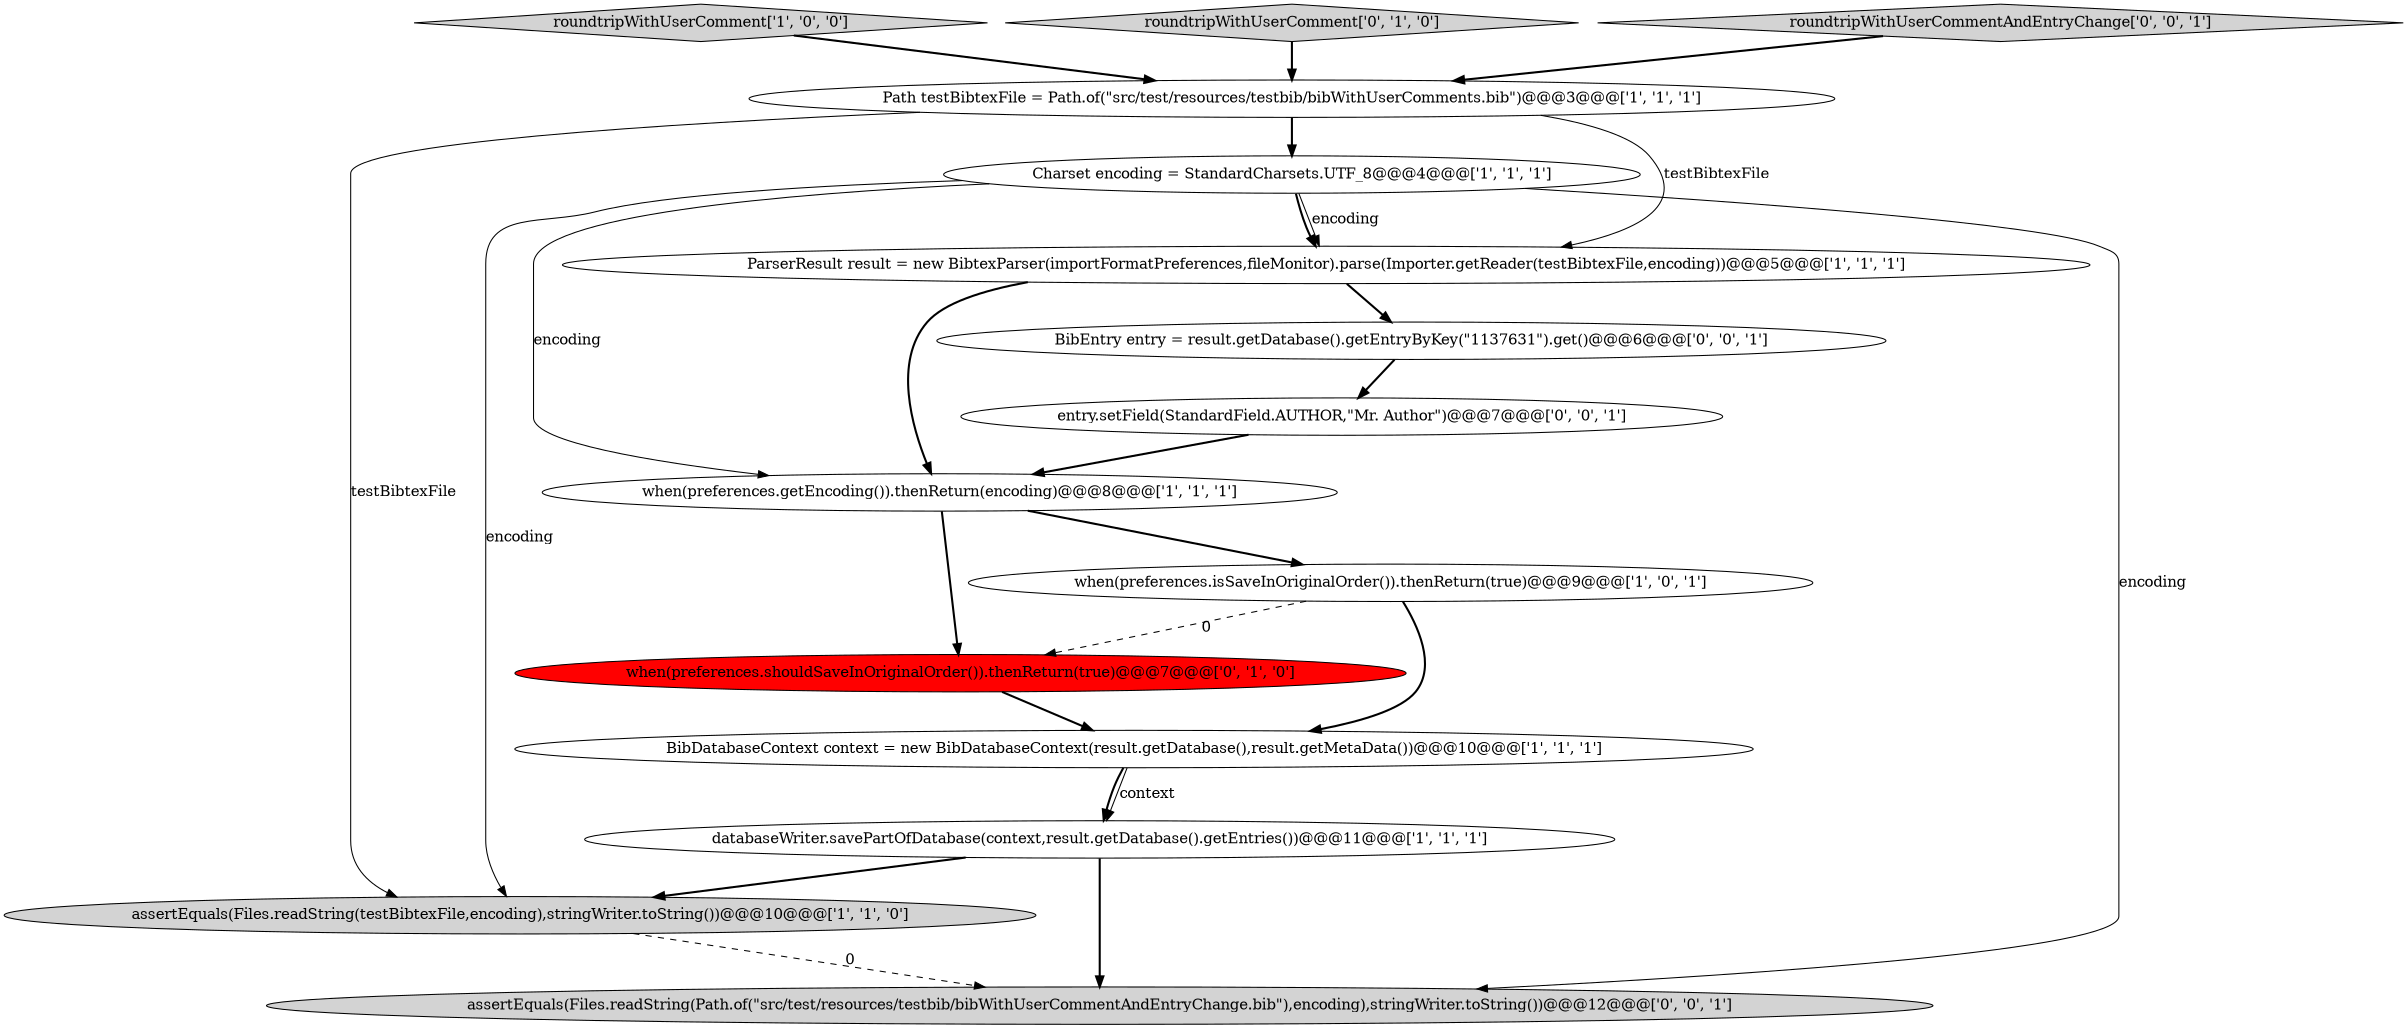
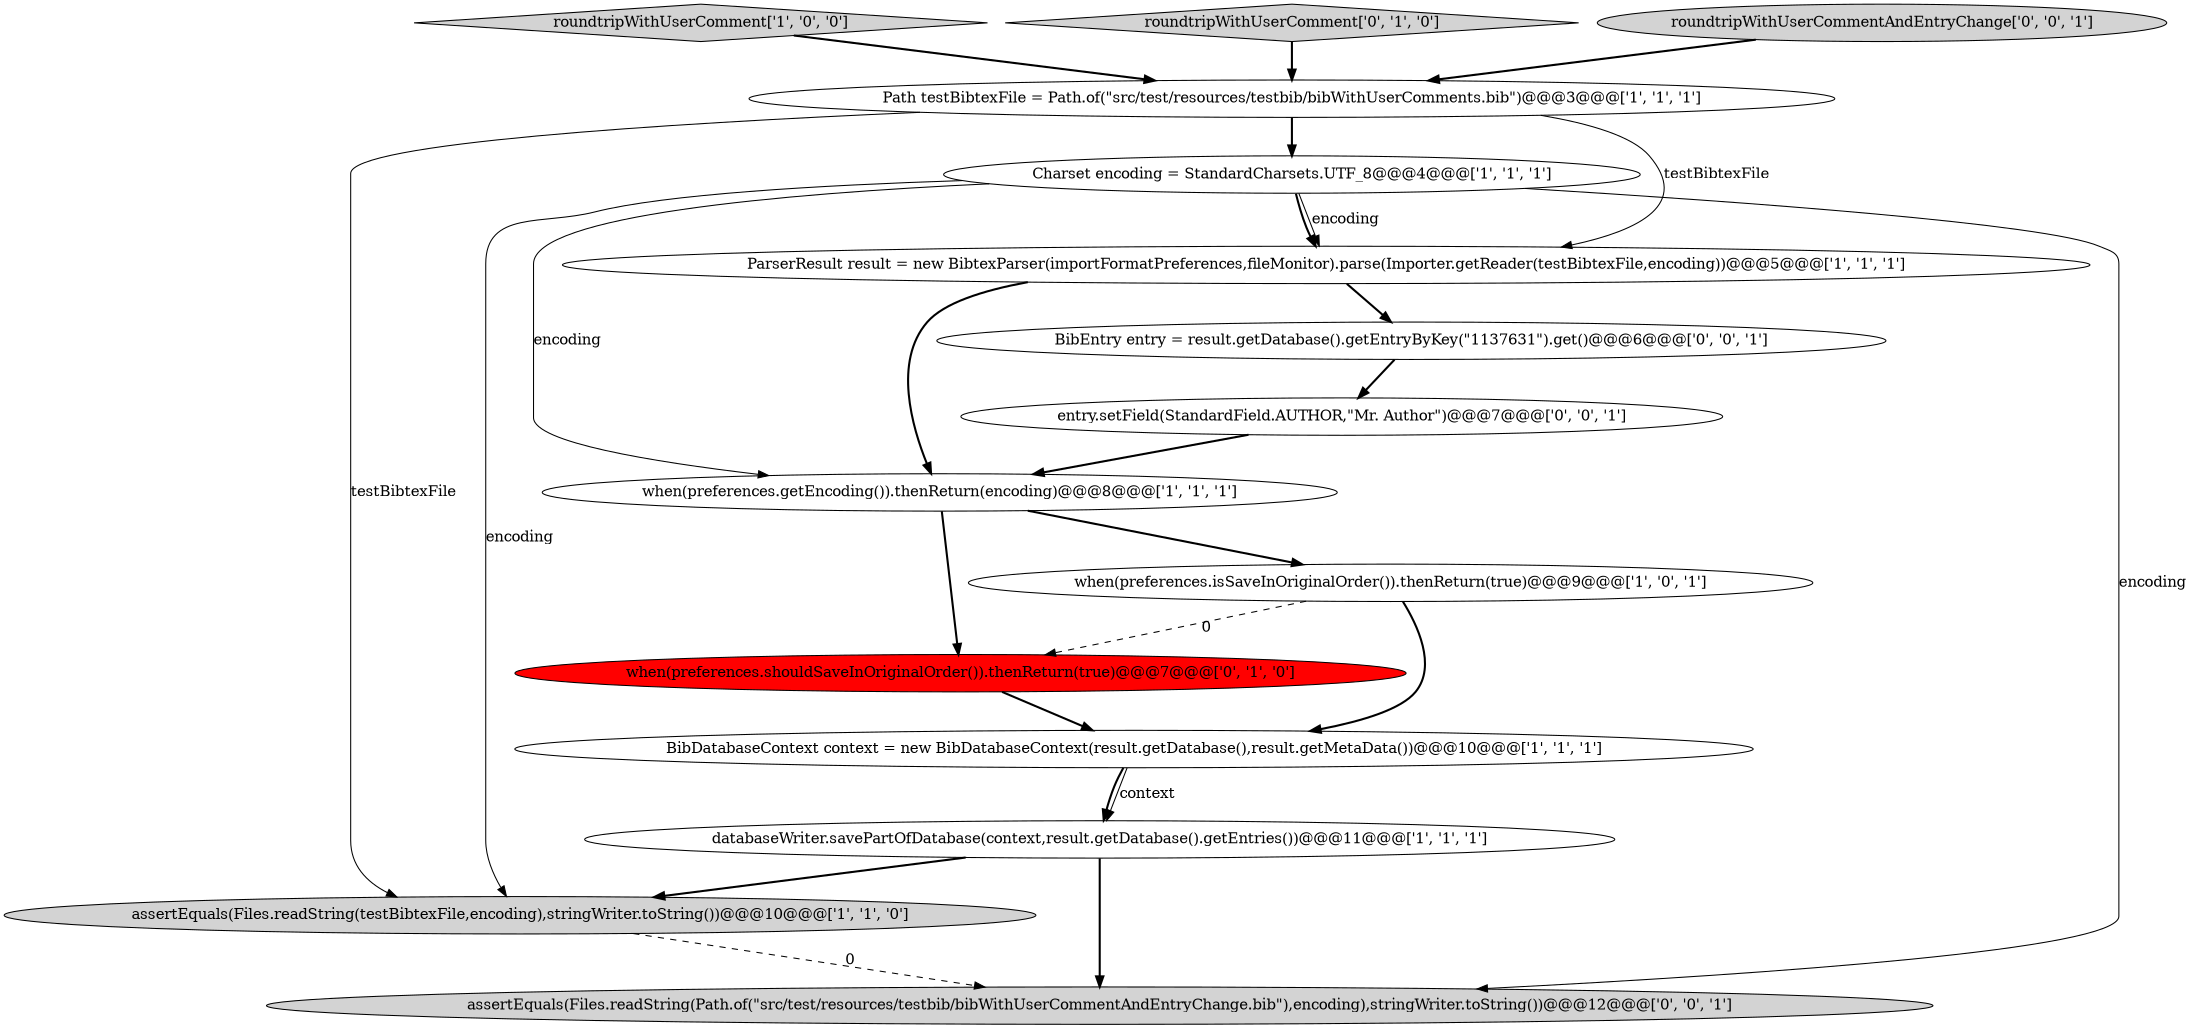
(2000, 23) -> (1882, 23)
